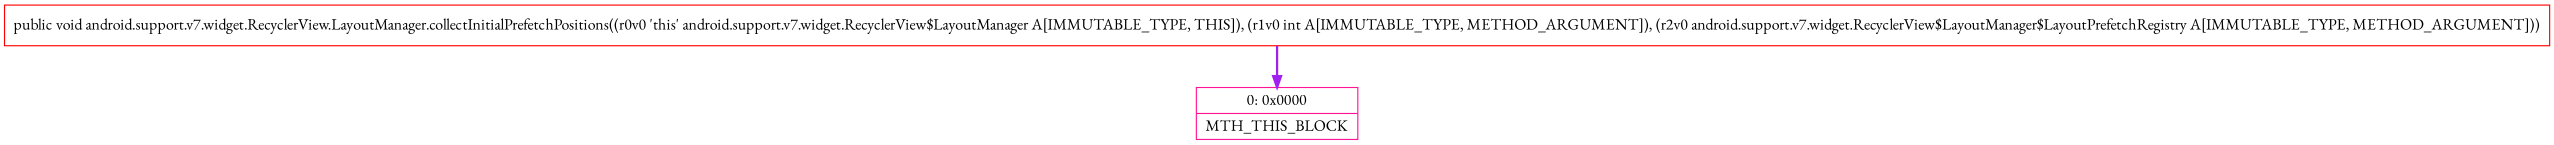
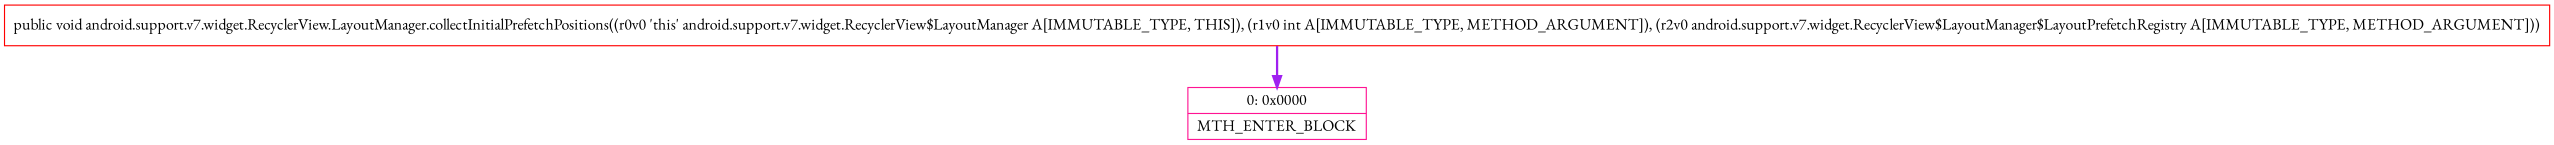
(1277, 126) -> (1277, 126)
